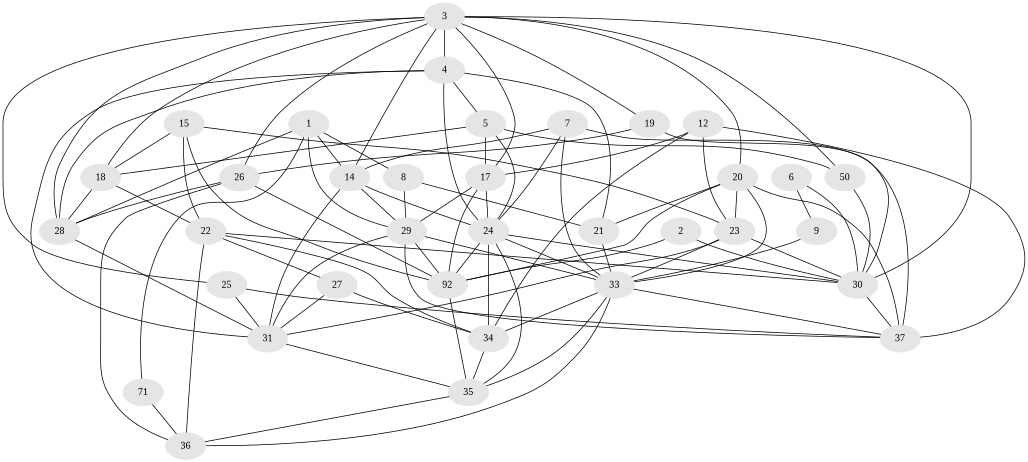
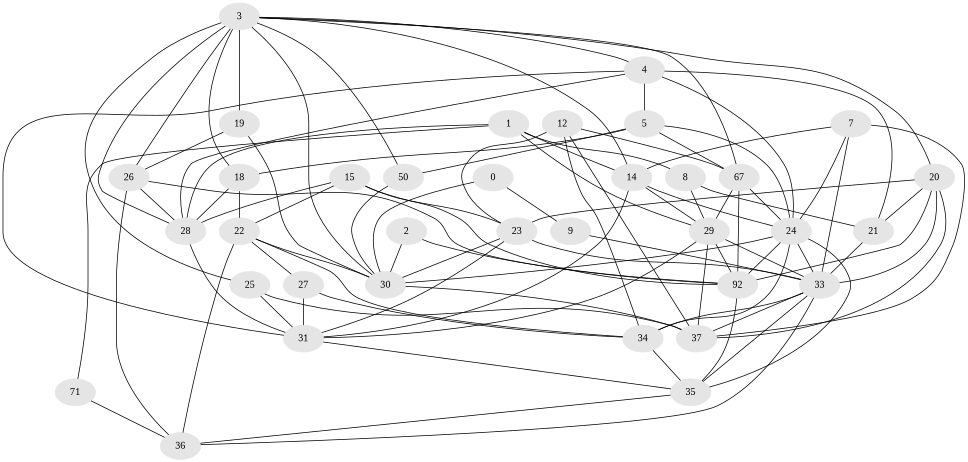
(142, 151) -> (266, 200)
(486, 178) -> (739, 178)
(791, 178) -> (493, 178)
